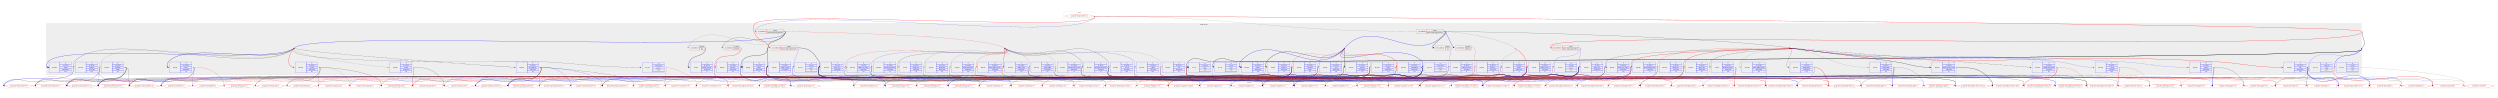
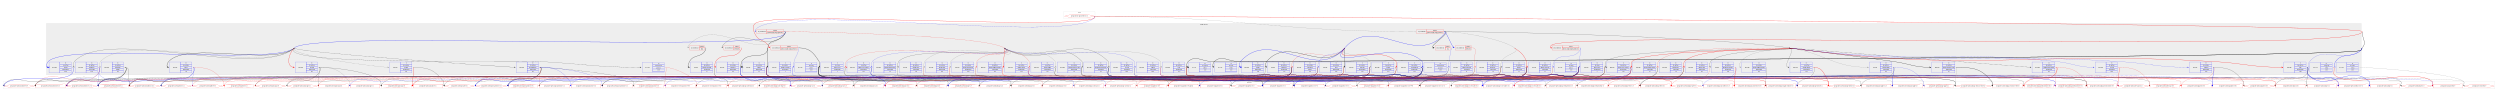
none -> (838, 86)
